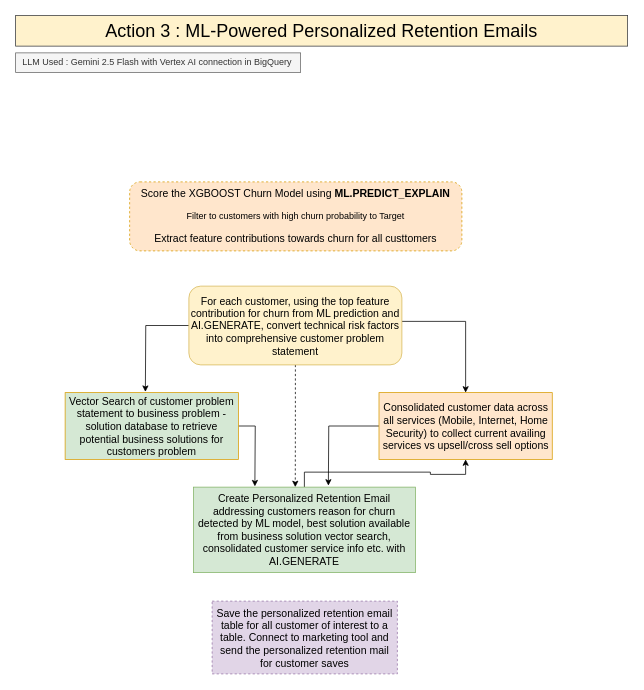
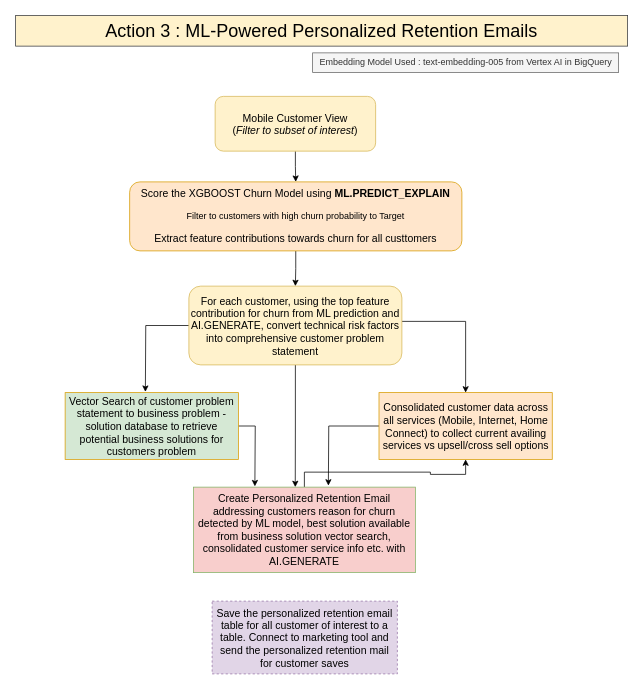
(158, 63) -> none
none -> (465, 63)
none -> (295, 124)
none -> (295, 163)
(296, 216) -> (296, 216)
none -> (296, 265)
(295, 423) -> (295, 423)
(466, 426) -> (466, 426)
(304, 530) -> (304, 530)
